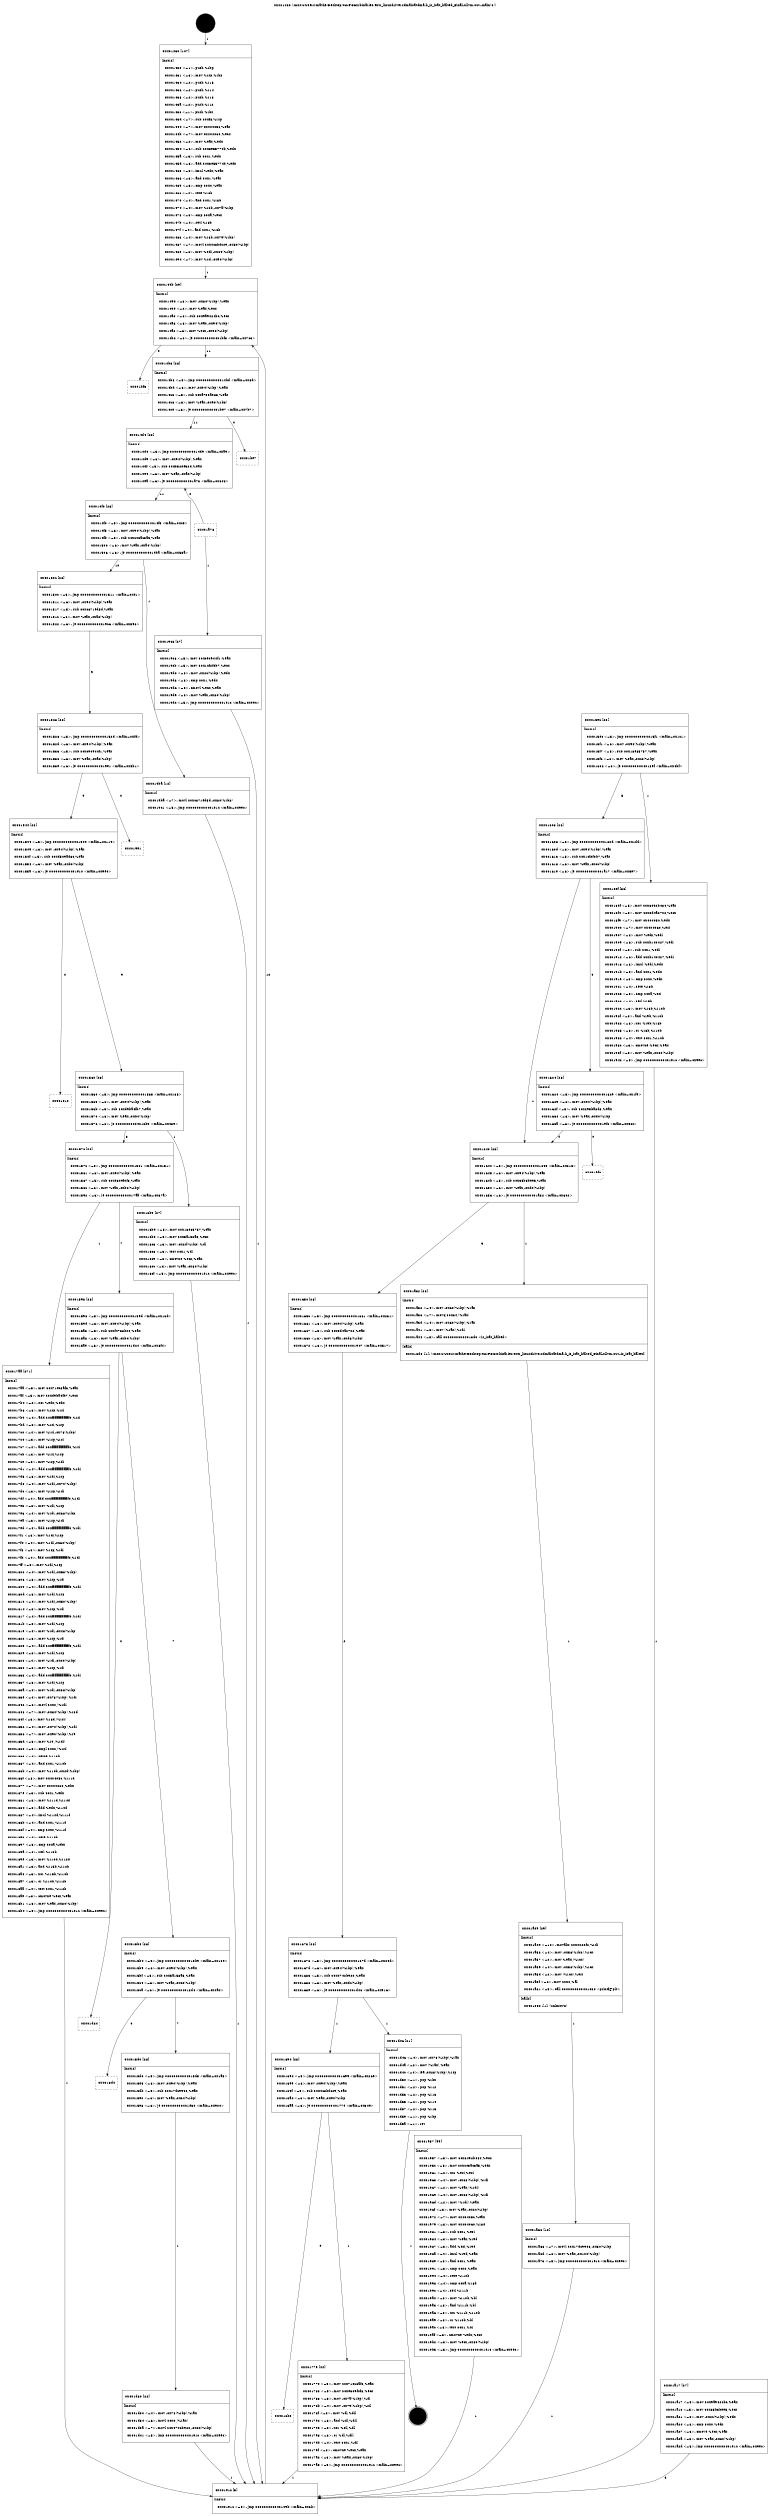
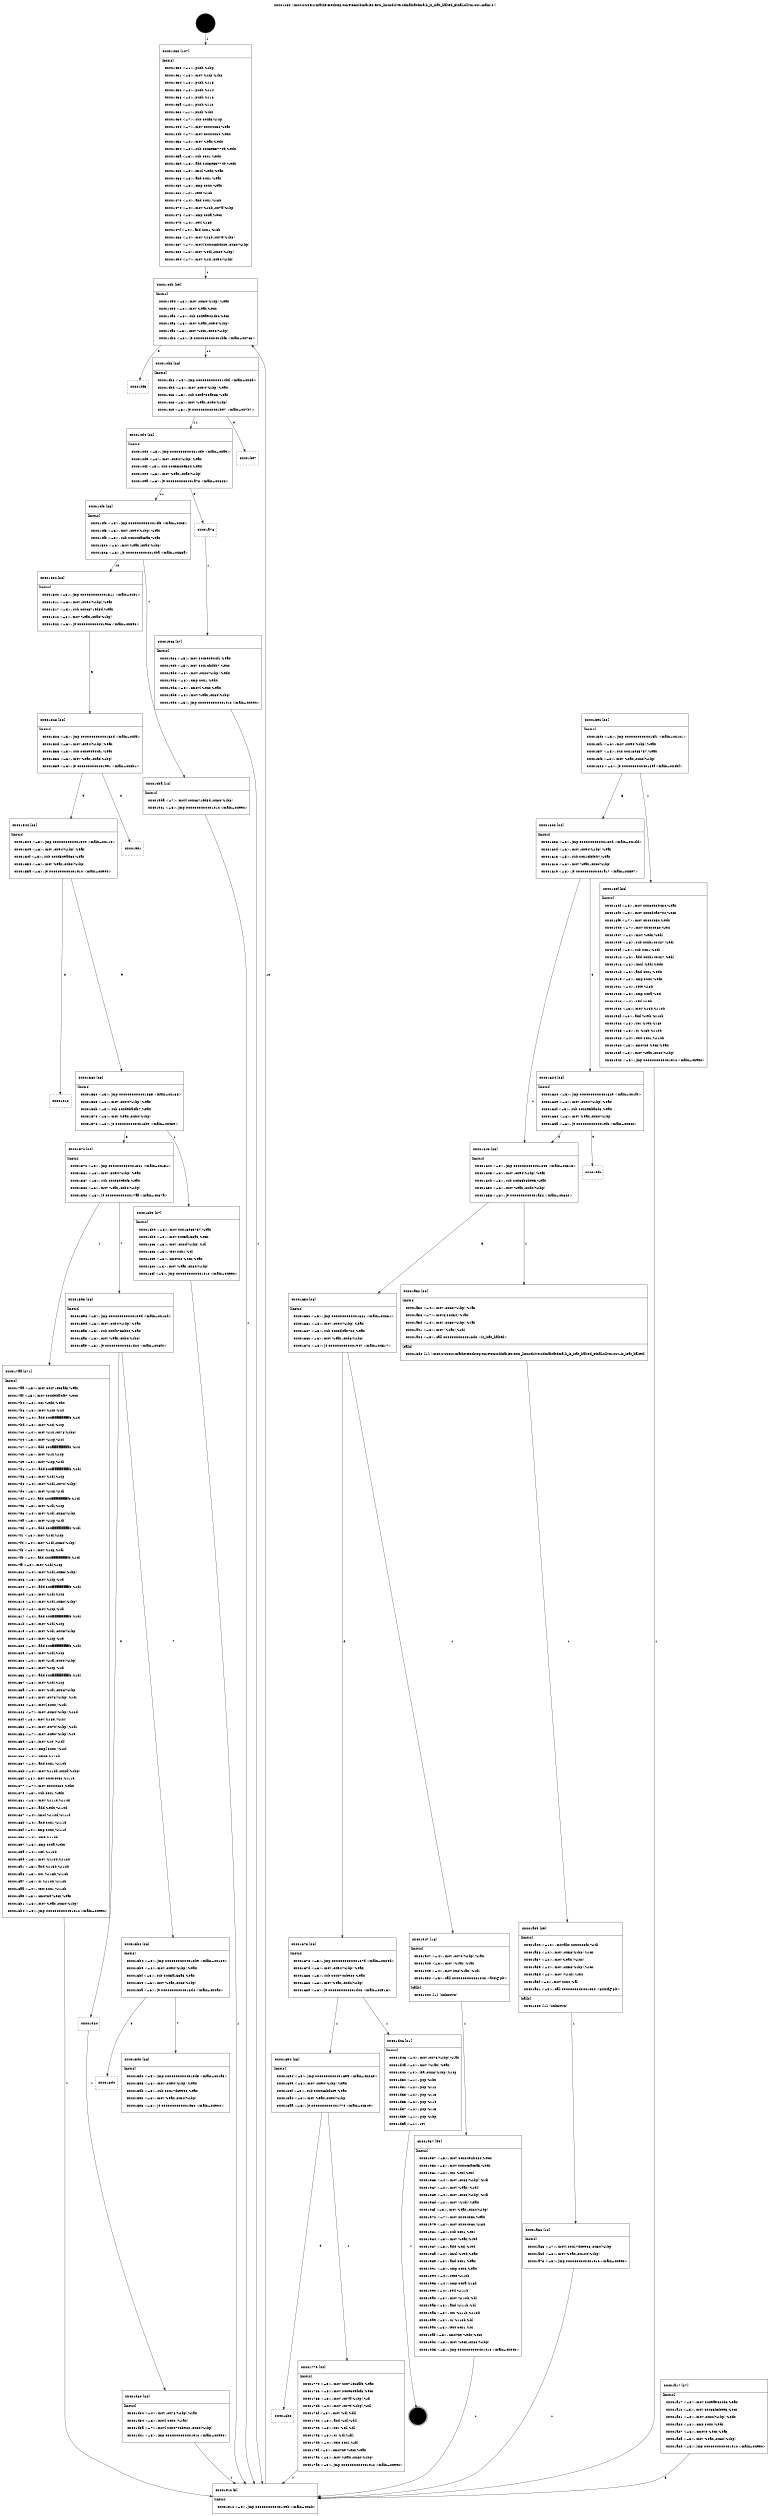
(196, 506) -> (196, 505)
none -> (459, 1968)
(176, 2250) -> (107, 2213)
